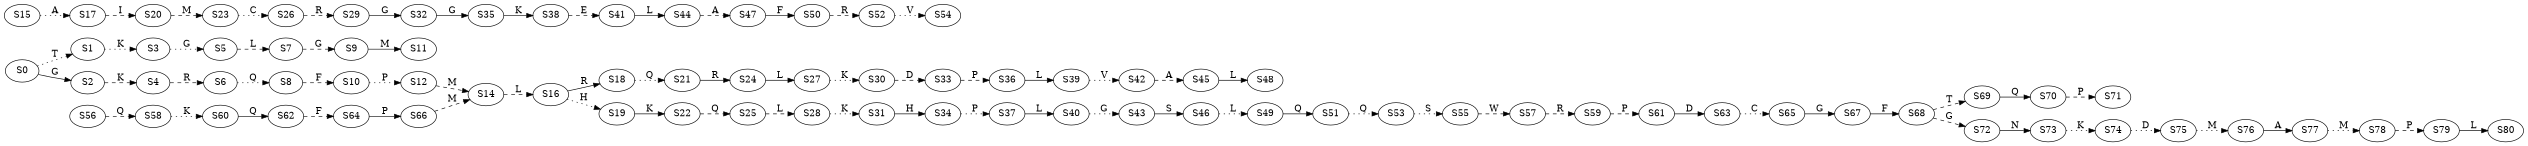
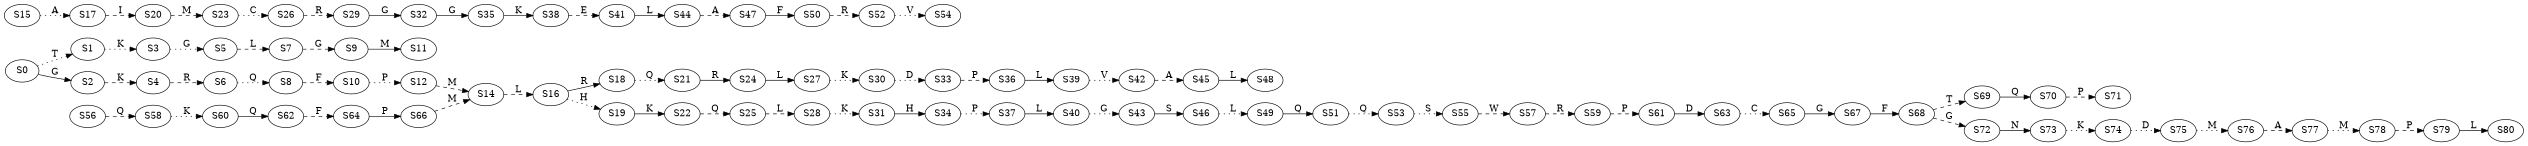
(907, 80) -> (907, 80)
(2275, 131) -> (2275, 131)
